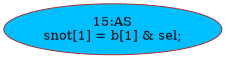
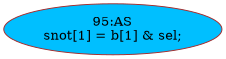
(113, 29) -> (113, 29)
